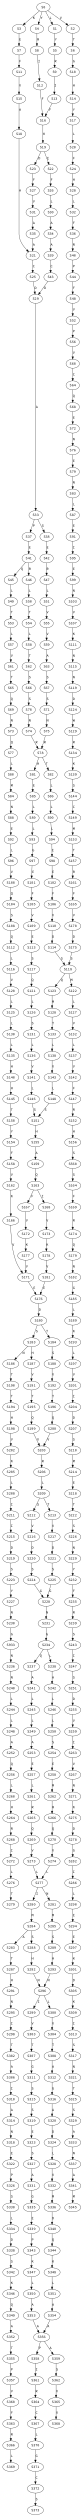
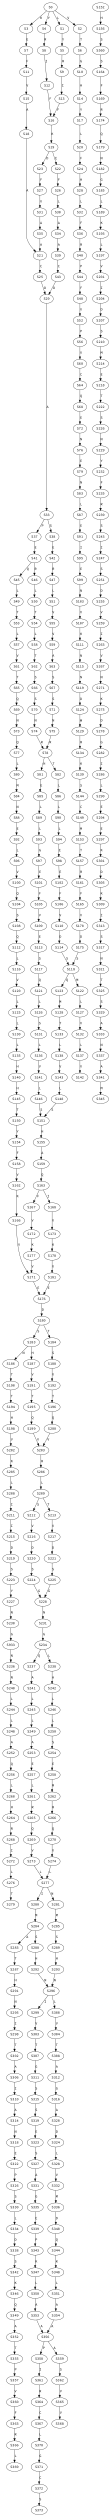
(73, 1099) -> none
